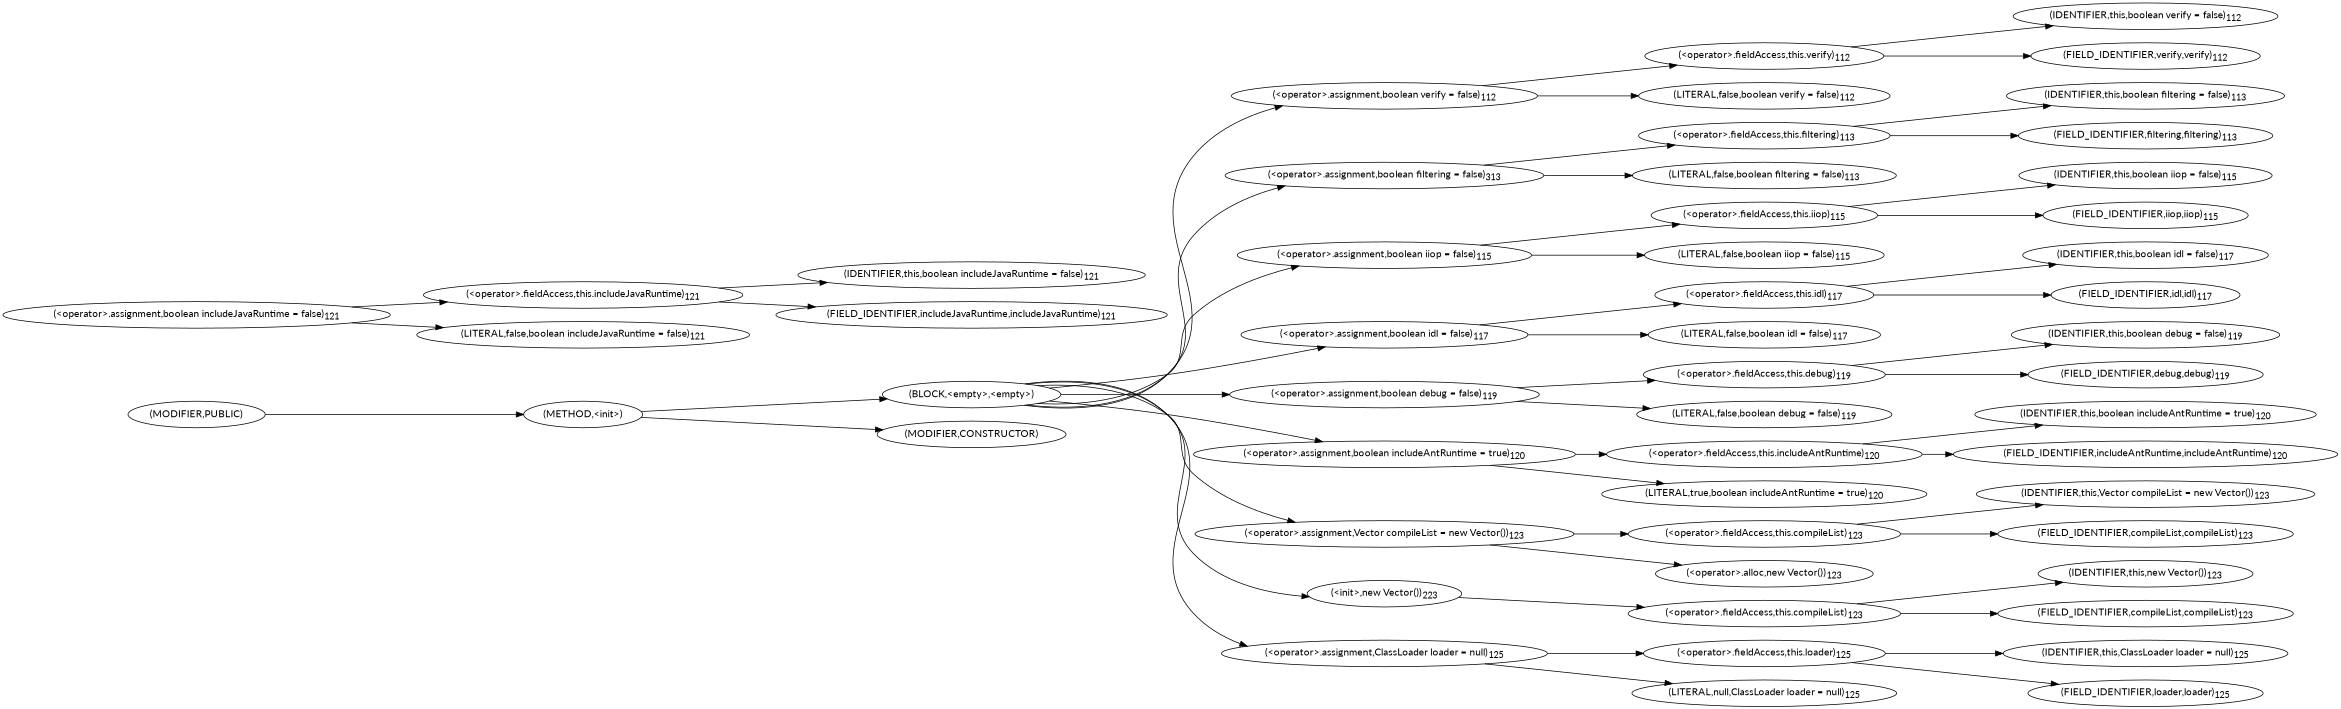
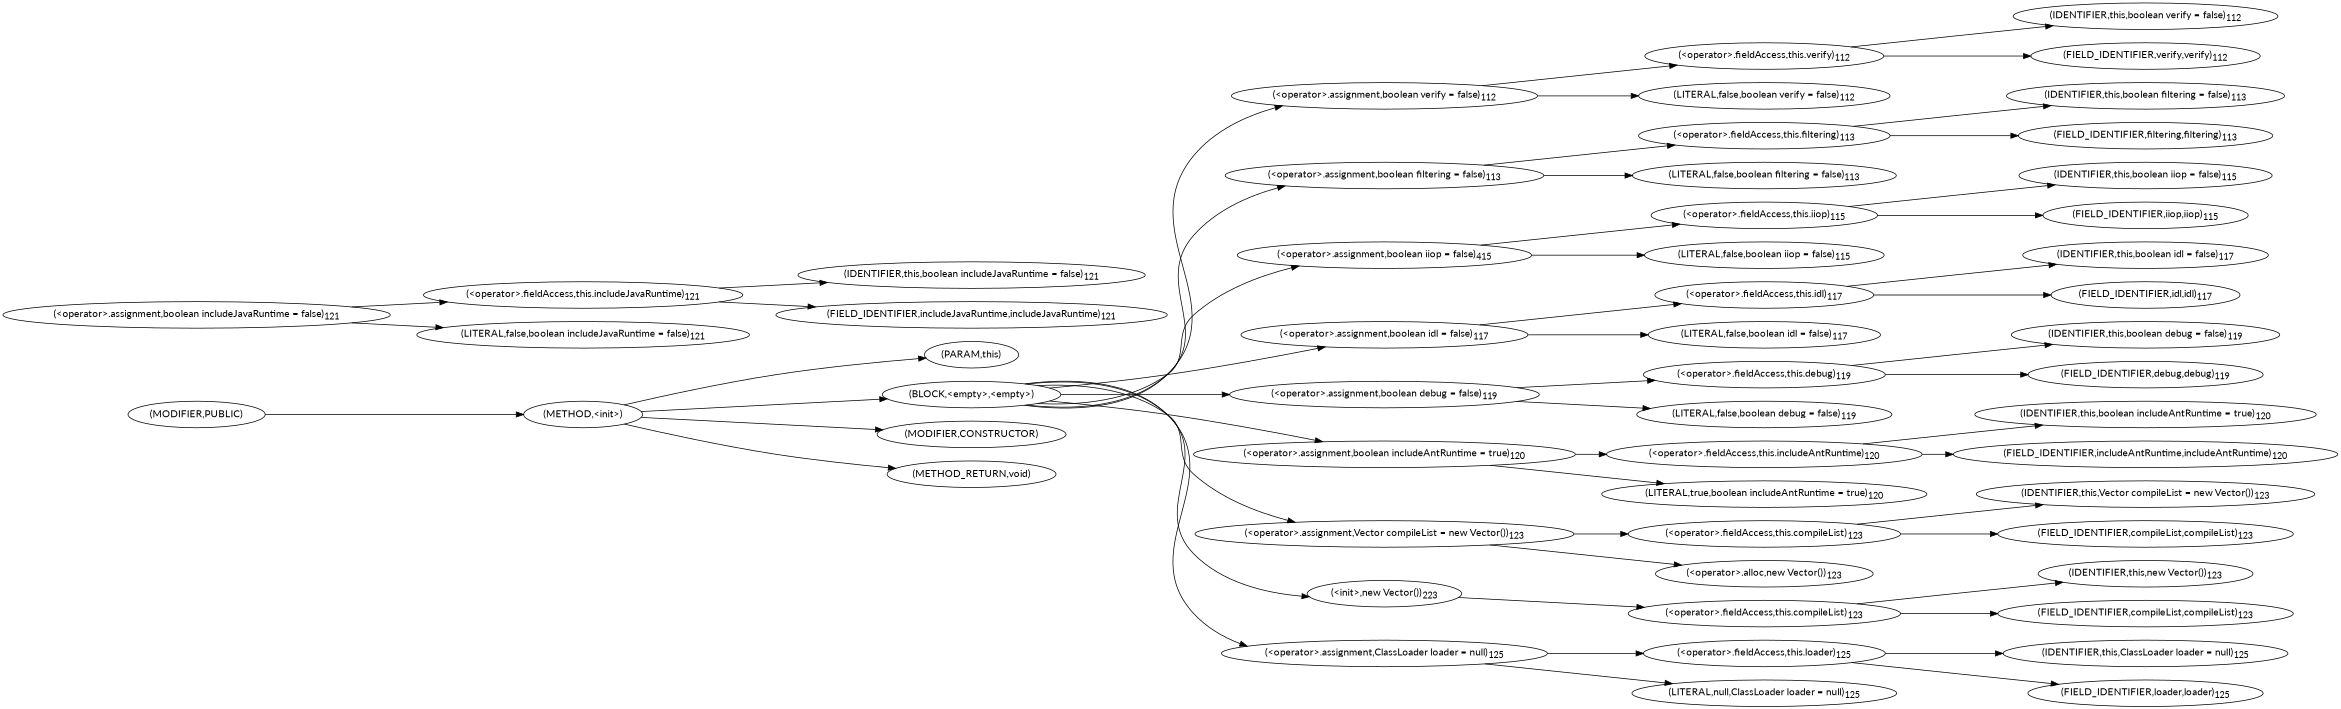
(1493, 174) -> (1493, 174)
(1484, 254) -> (1484, 254)
none -> (972, 355)
none -> (972, 474)
